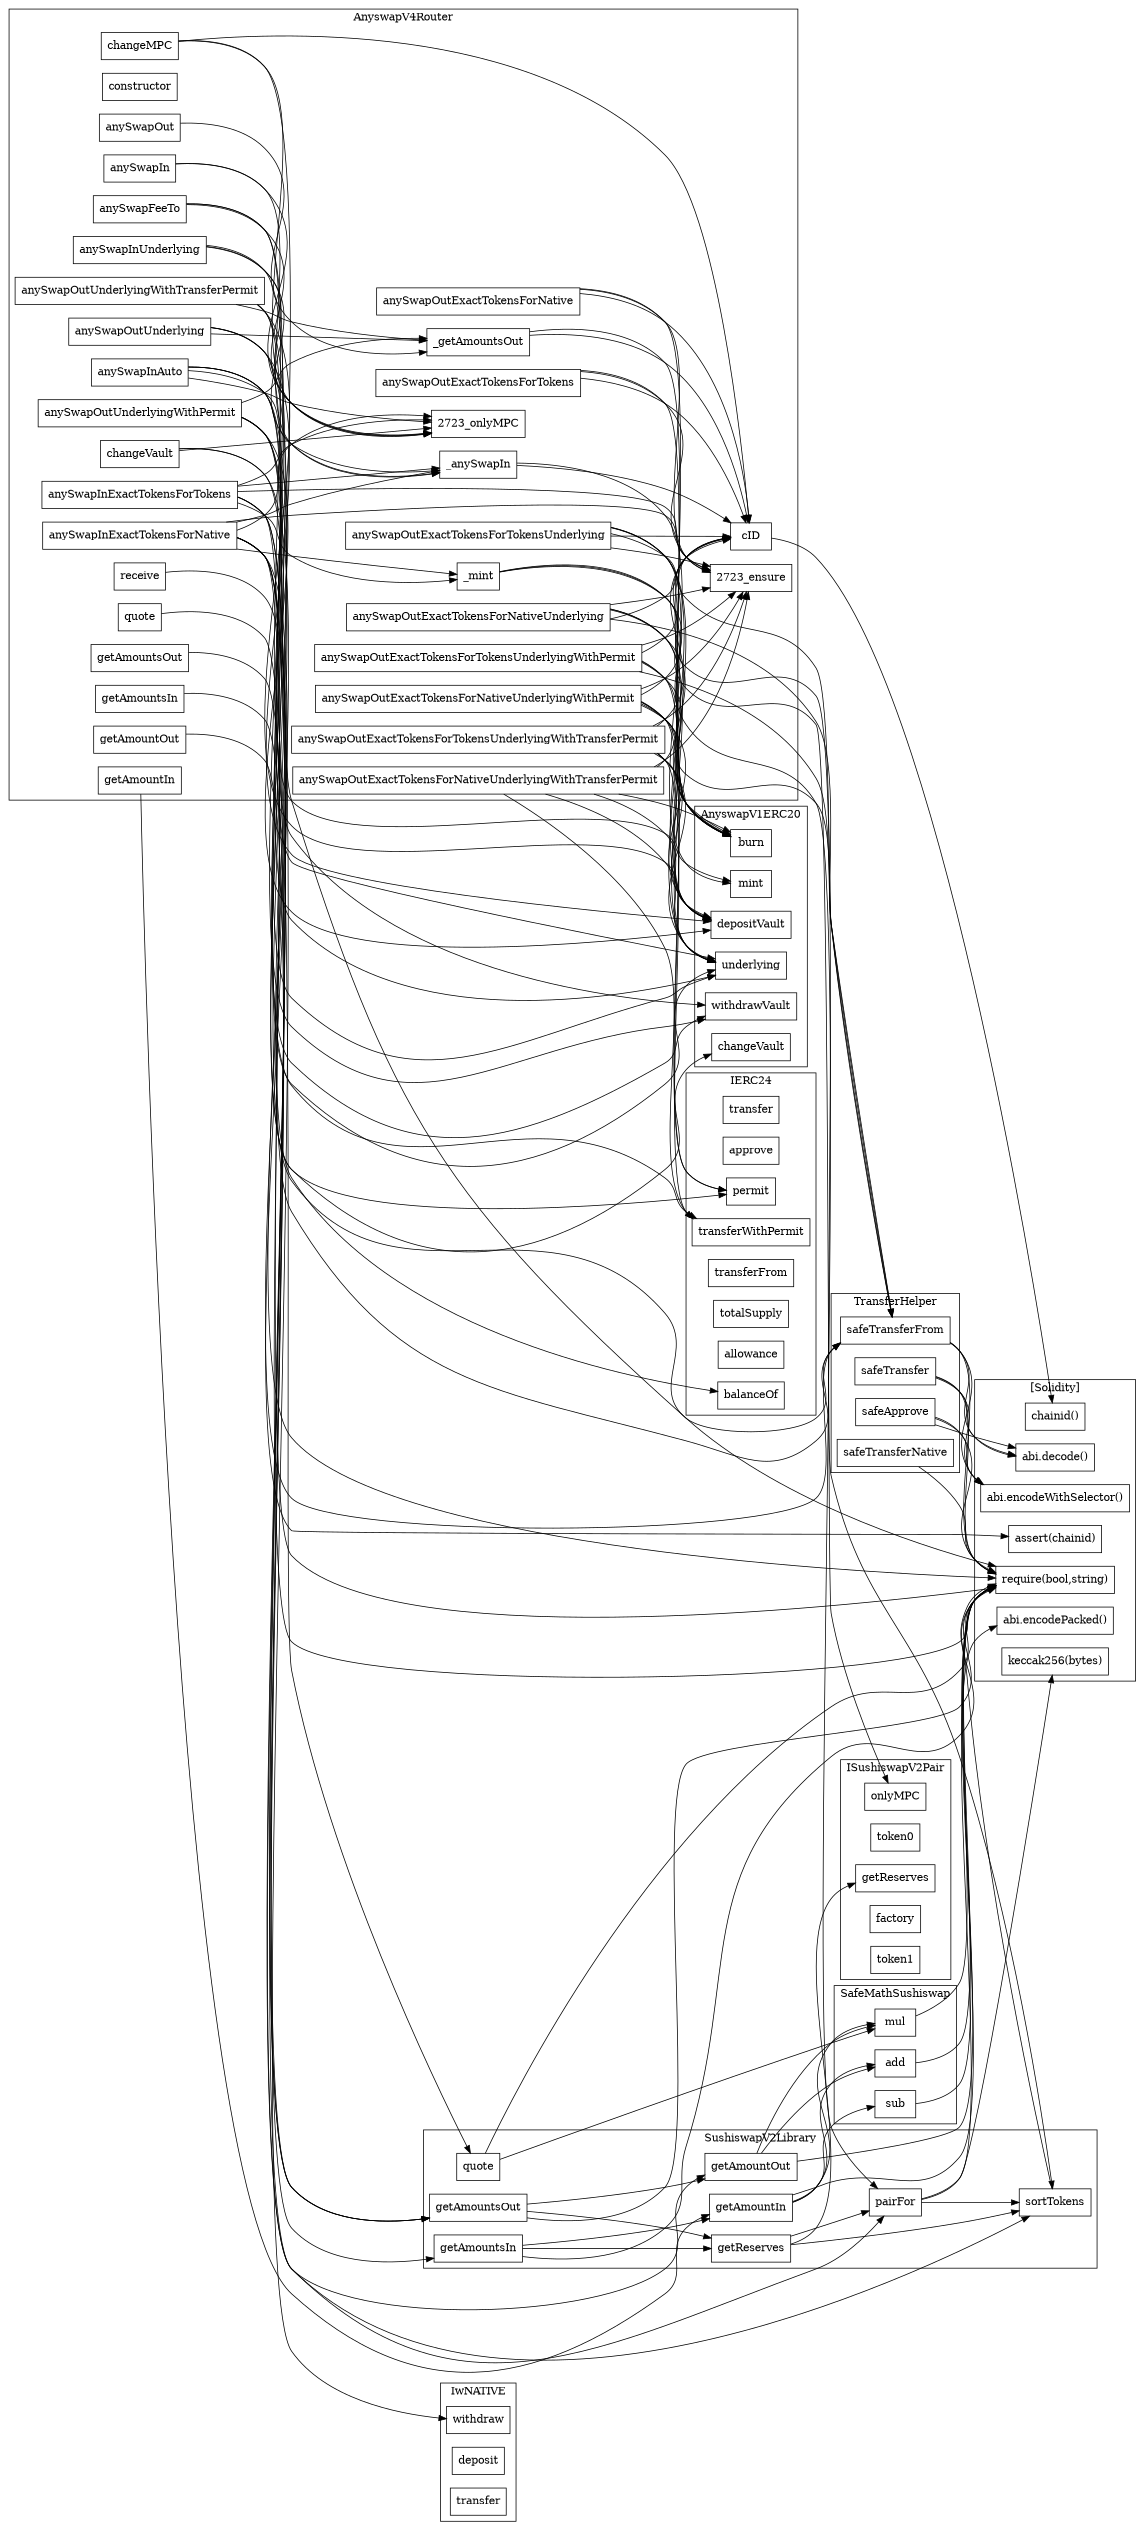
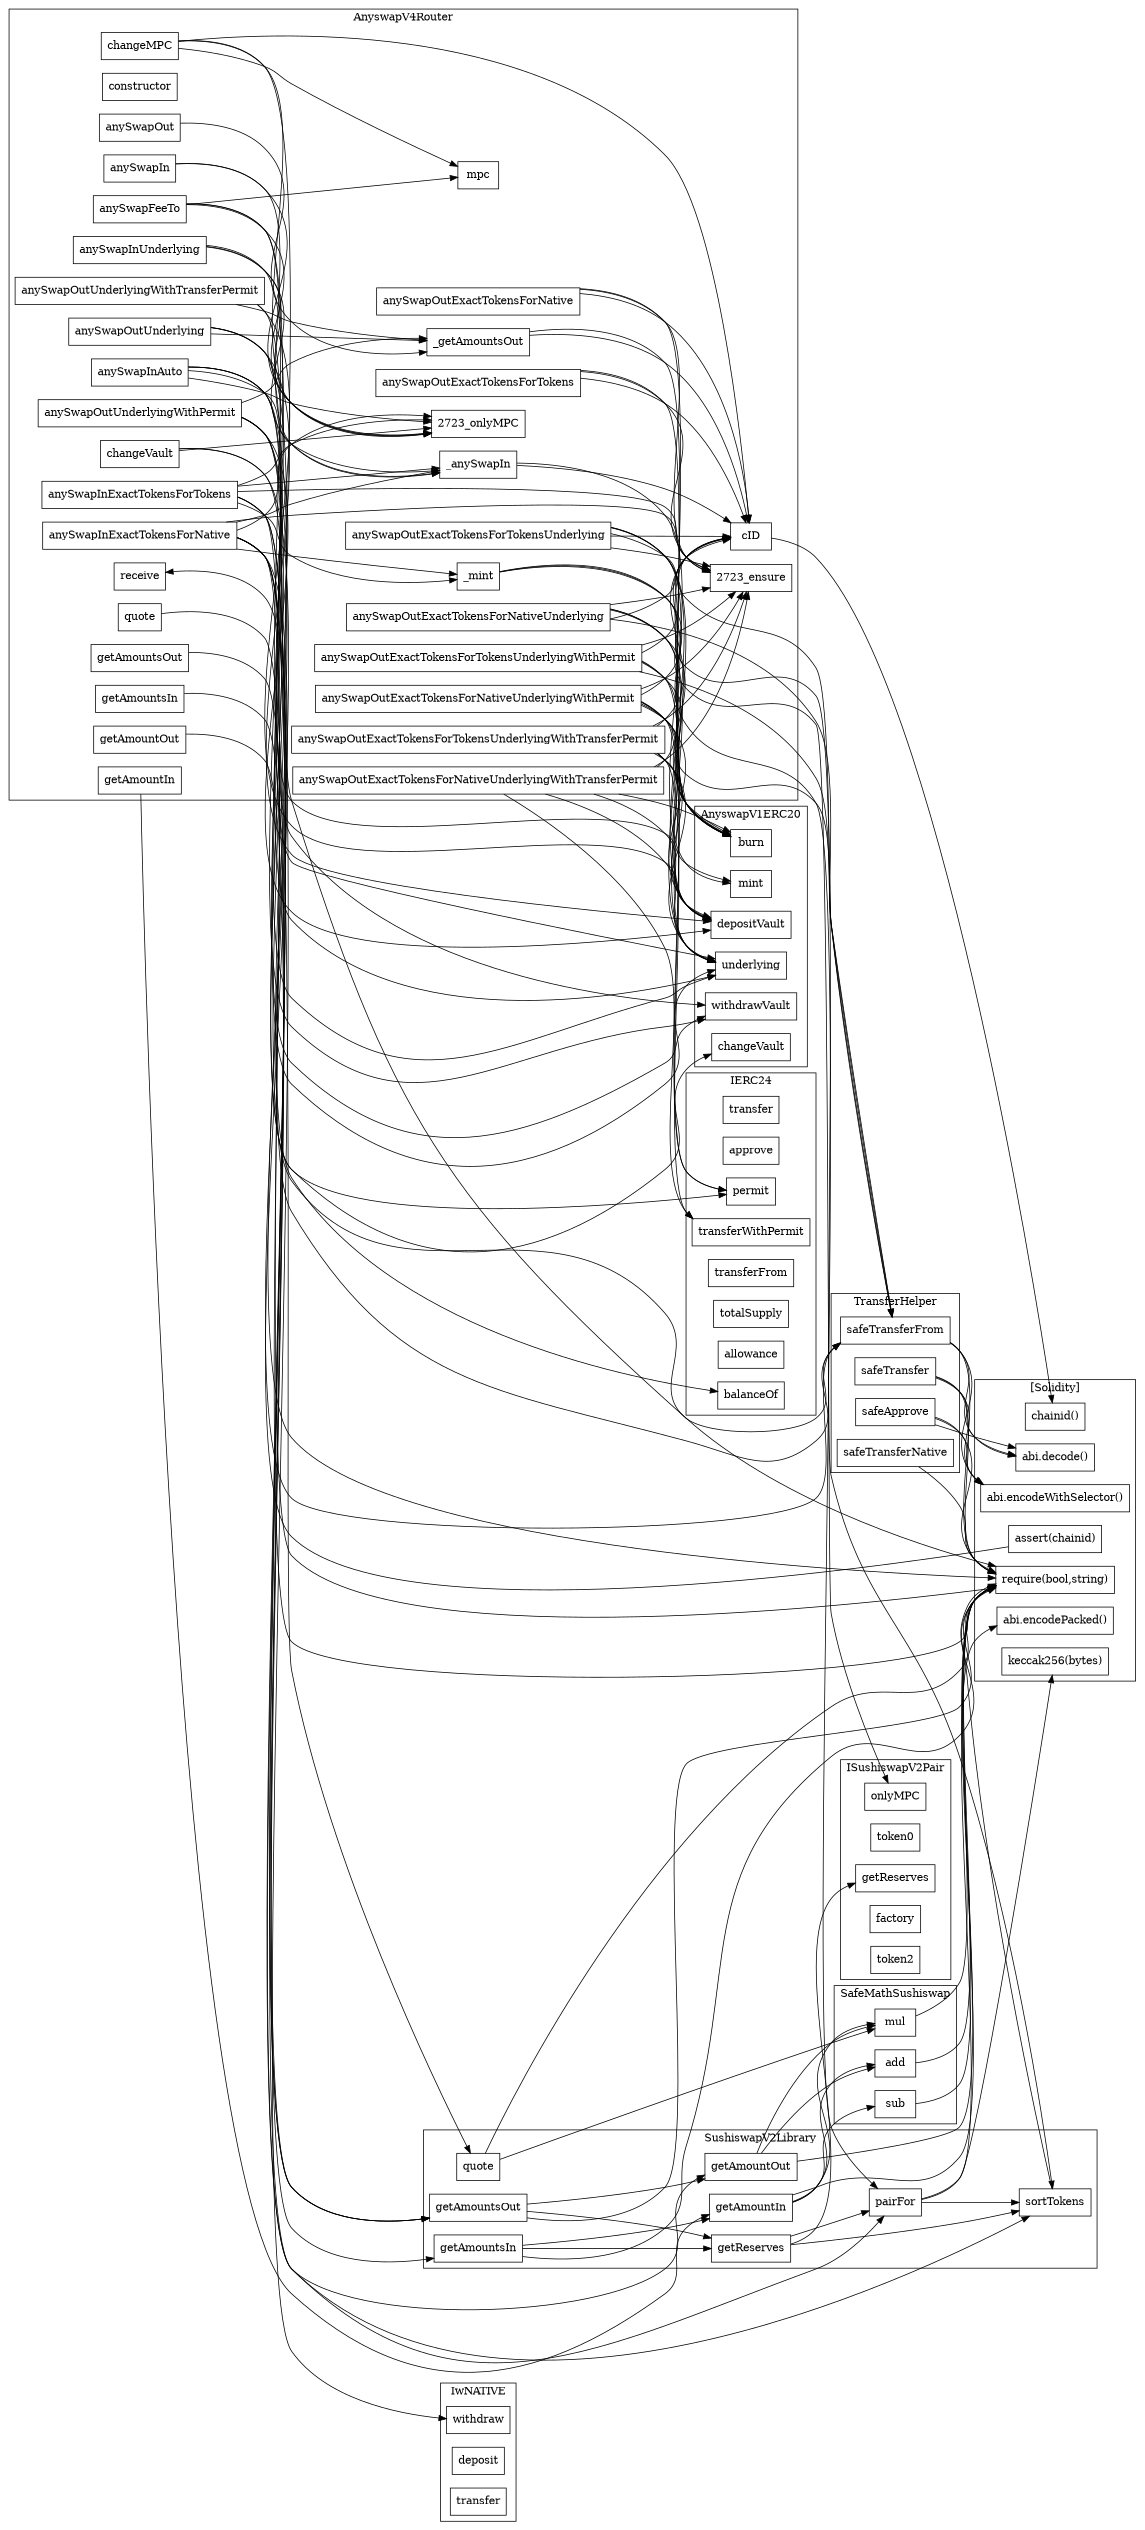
none -> (478, 175)
(410, 1146) -> none
(299, 1531) -> (309, 1546)
(895, 1960) -> (895, 1960)
